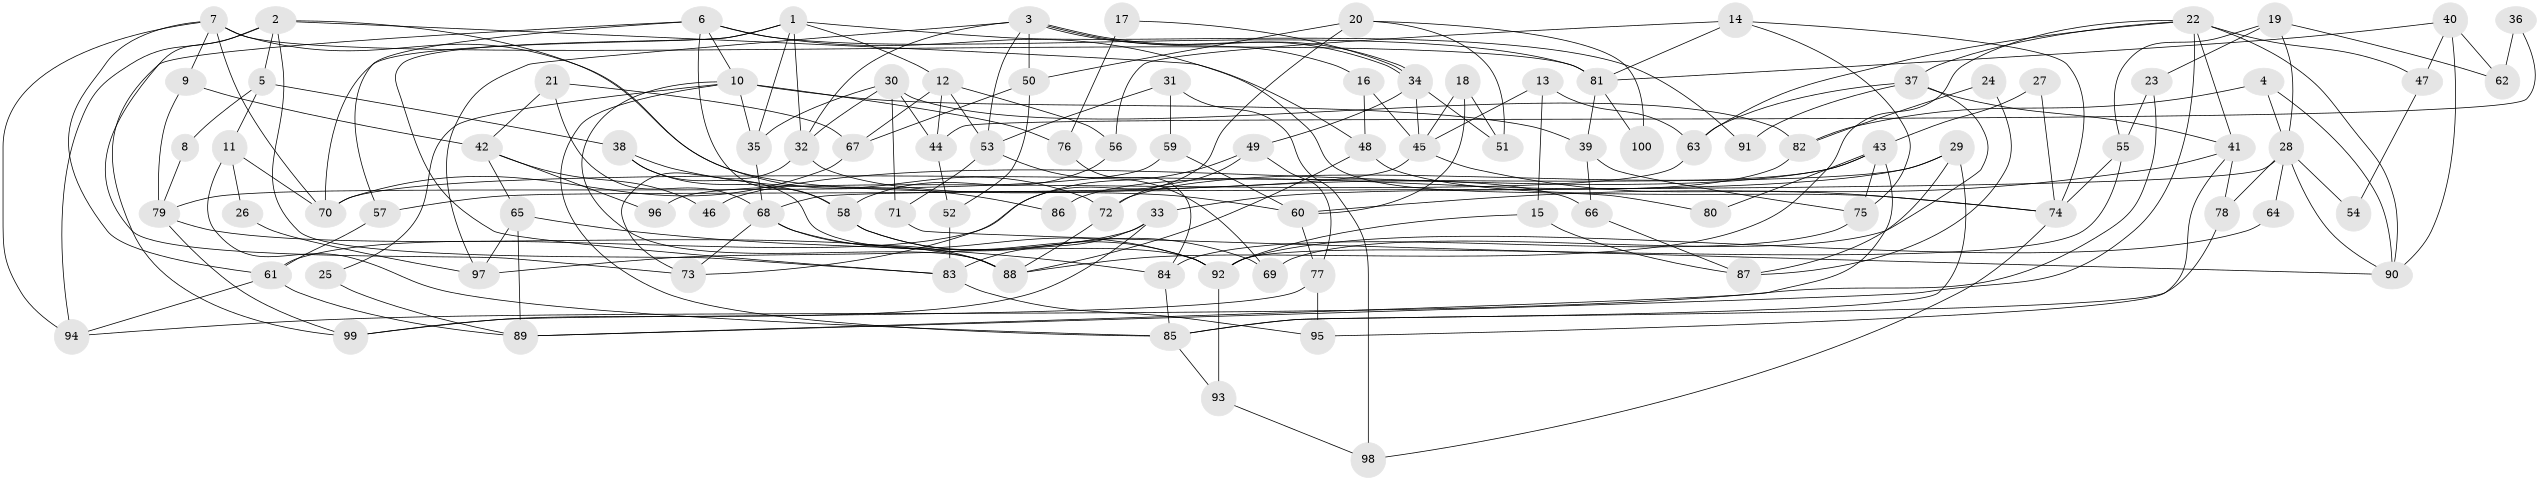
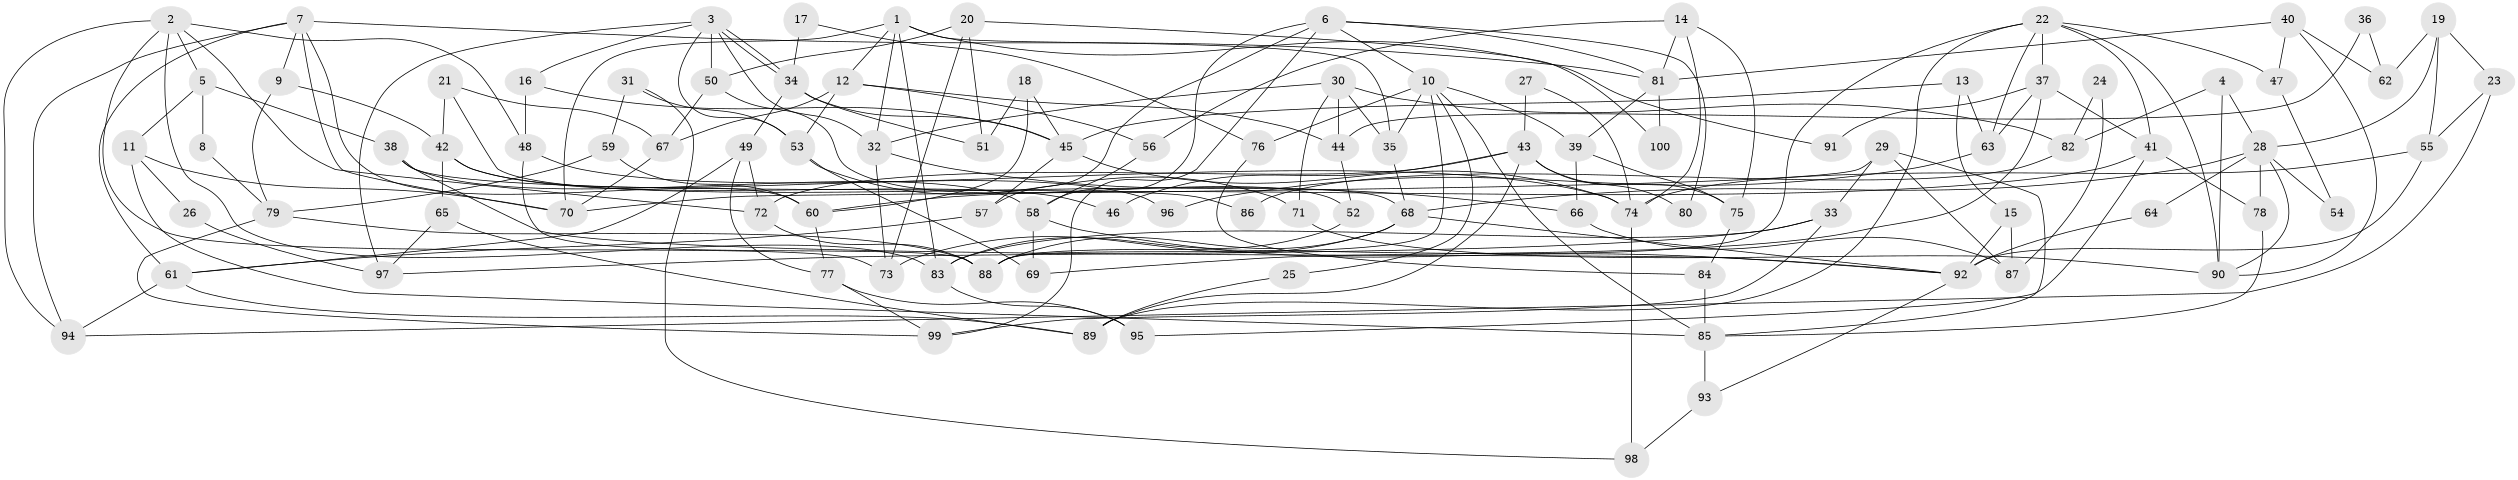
(840, 246) -> none
